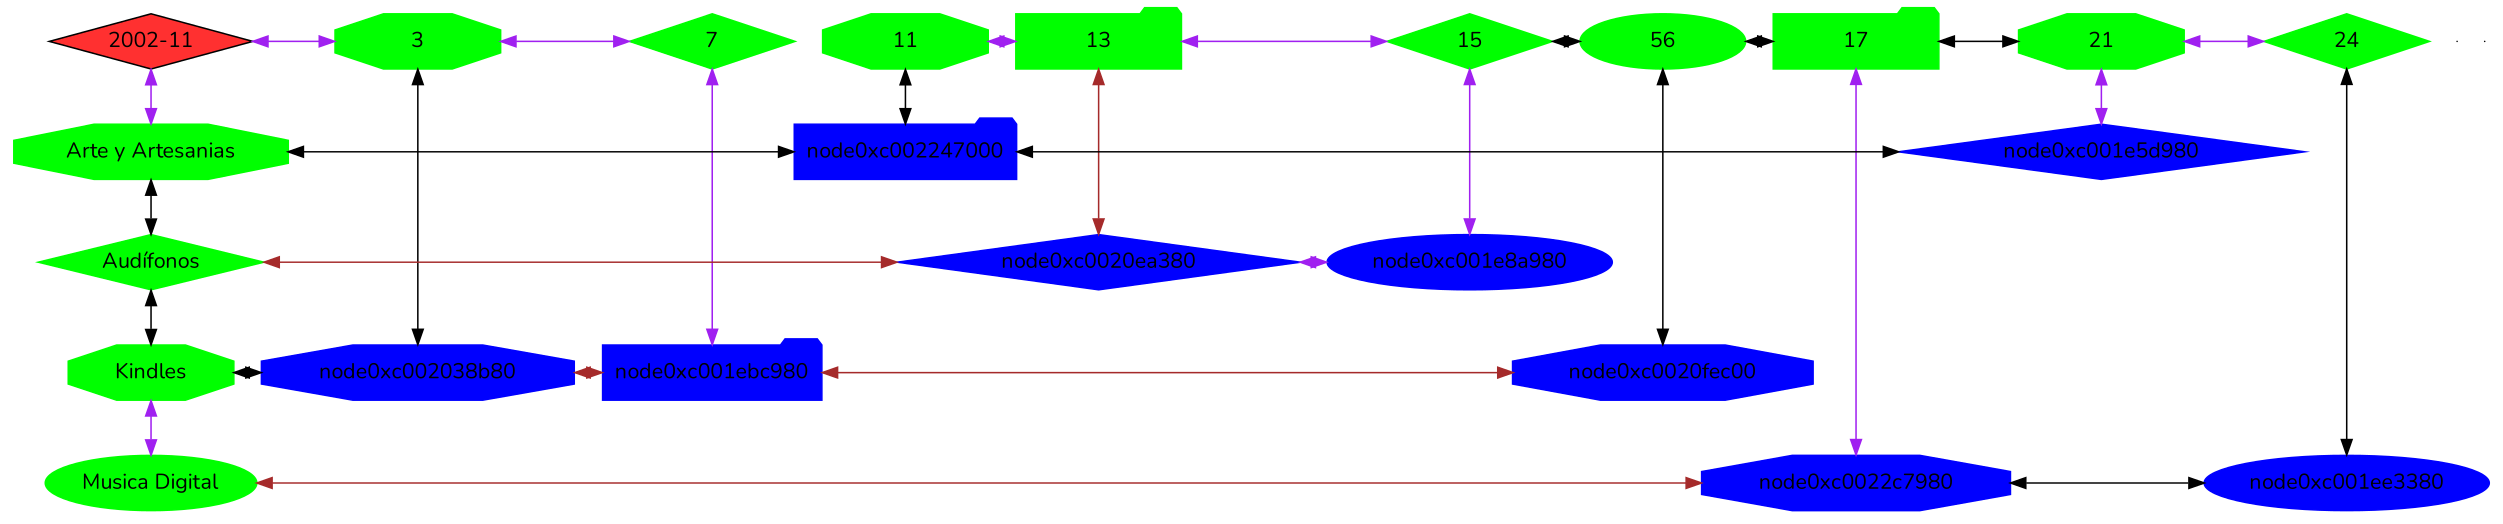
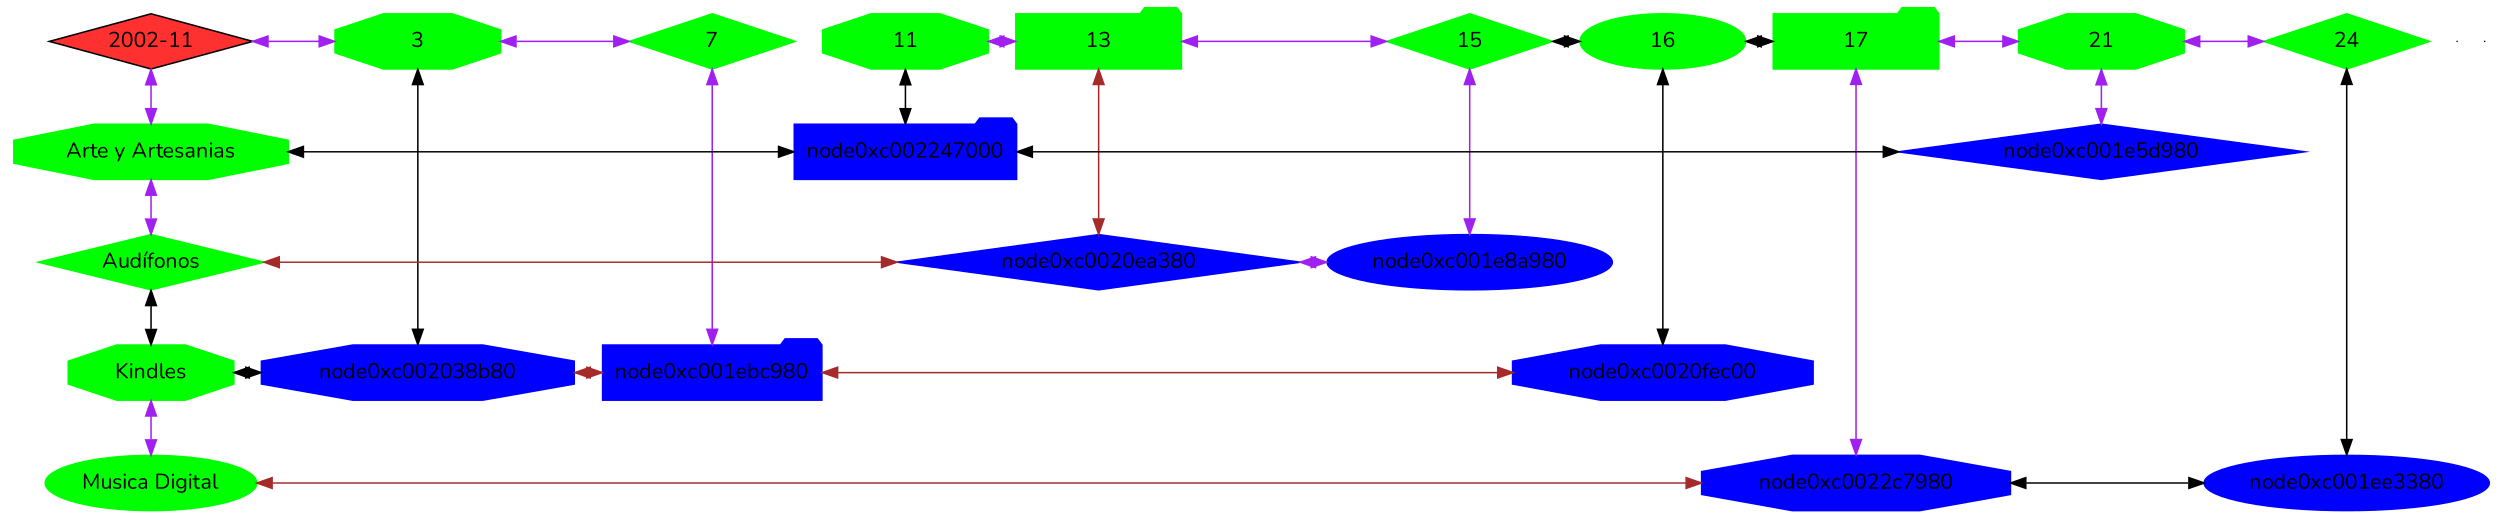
(1663, 41) -> (1663, 41)
(1979, 41) -> (1979, 41)
(151, 207) -> (151, 207)
